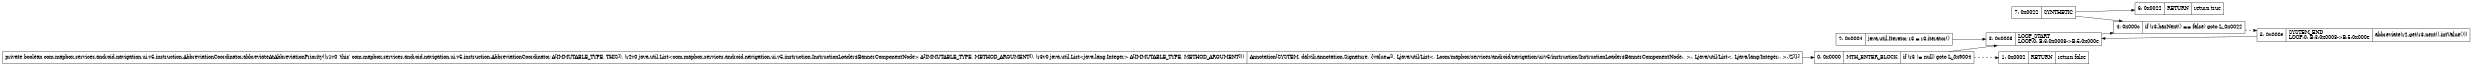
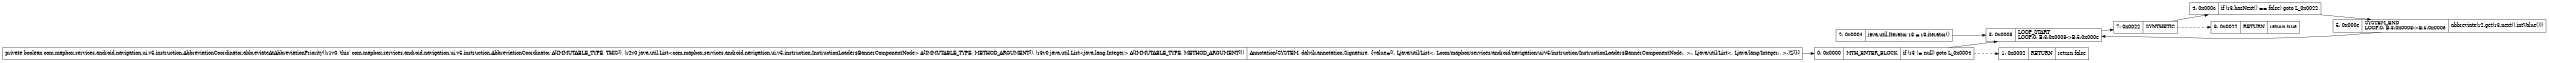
(2104, 11) -> (2193, 27)
(2249, 30) -> (2344, 17)
(2106, 34) -> (2106, 30)
(1937, 57) -> (1937, 53)
